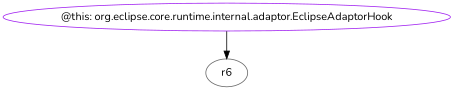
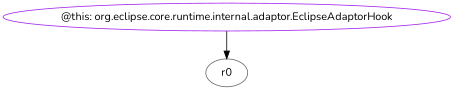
(227, 73) -> (227, 73)
